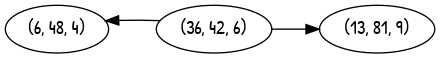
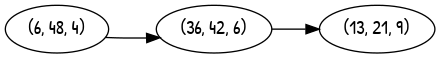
(139, 20) -> (126, 38)
(377, 29) -> (377, 29)
